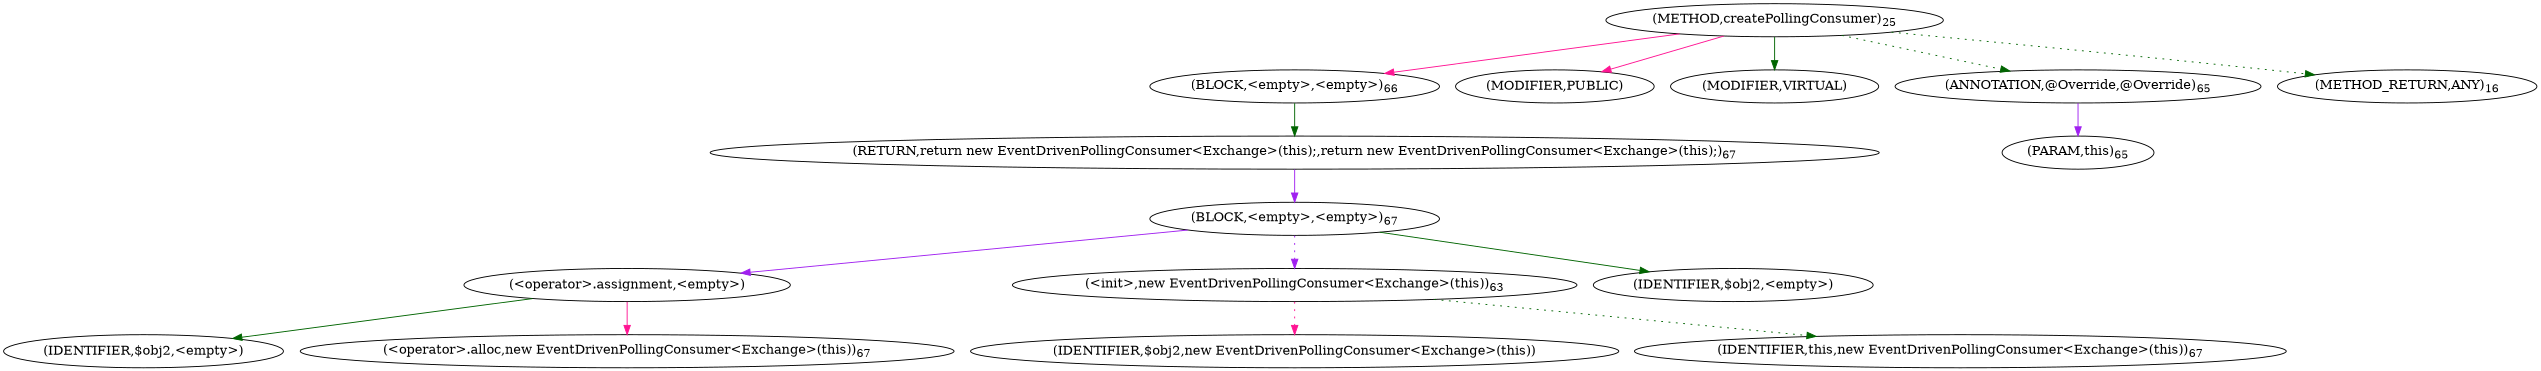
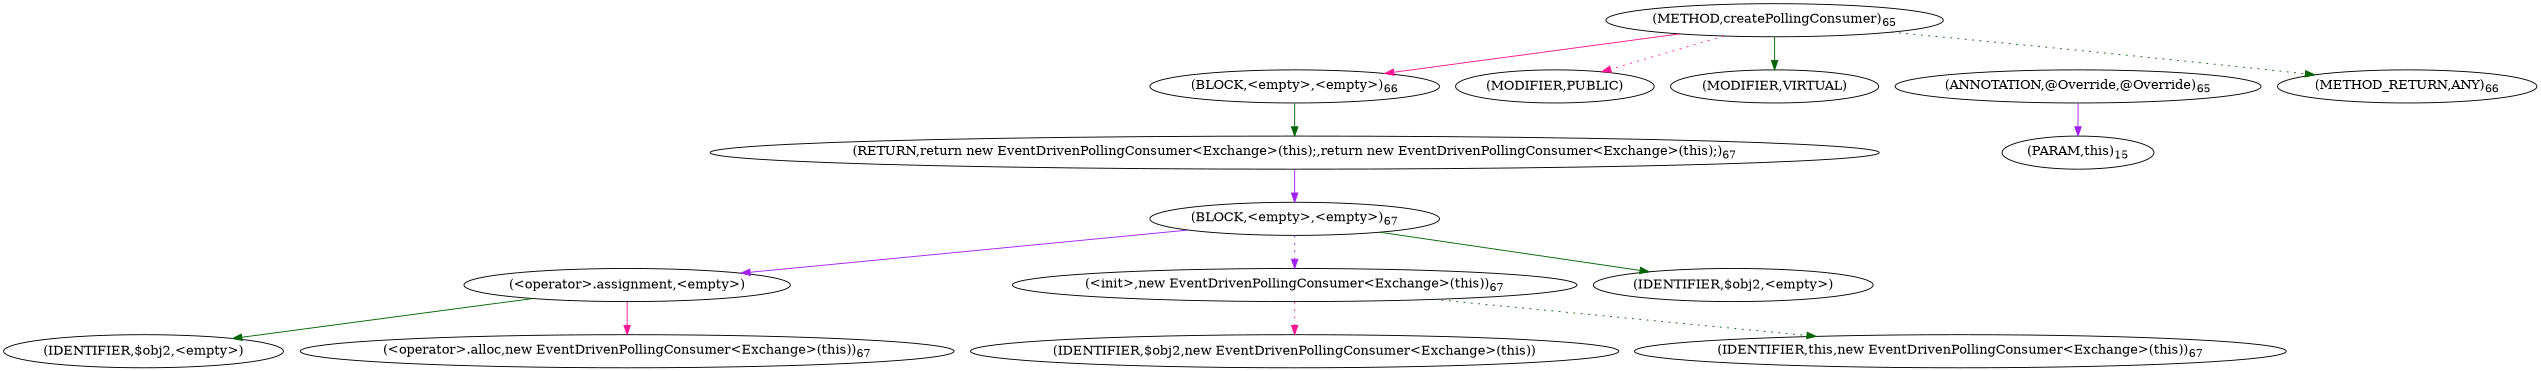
(1890, 19) -> (1890, 19)
(1921, 52) -> none
(1667, 53) -> (1667, 53)
(2492, 85) -> (2492, 85)
(2122, 151) -> (2122, 151)
(1497, 284) -> (1497, 284)
